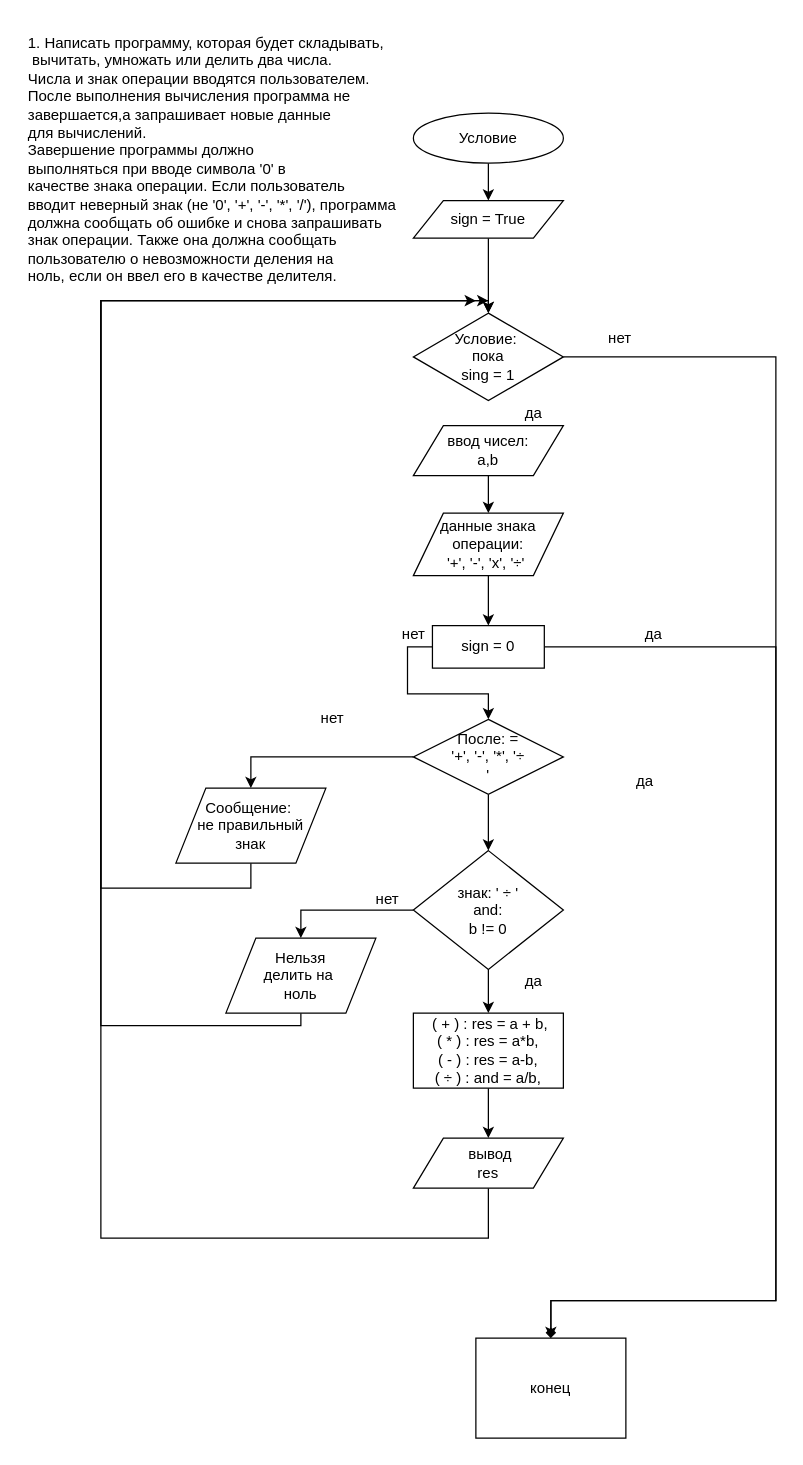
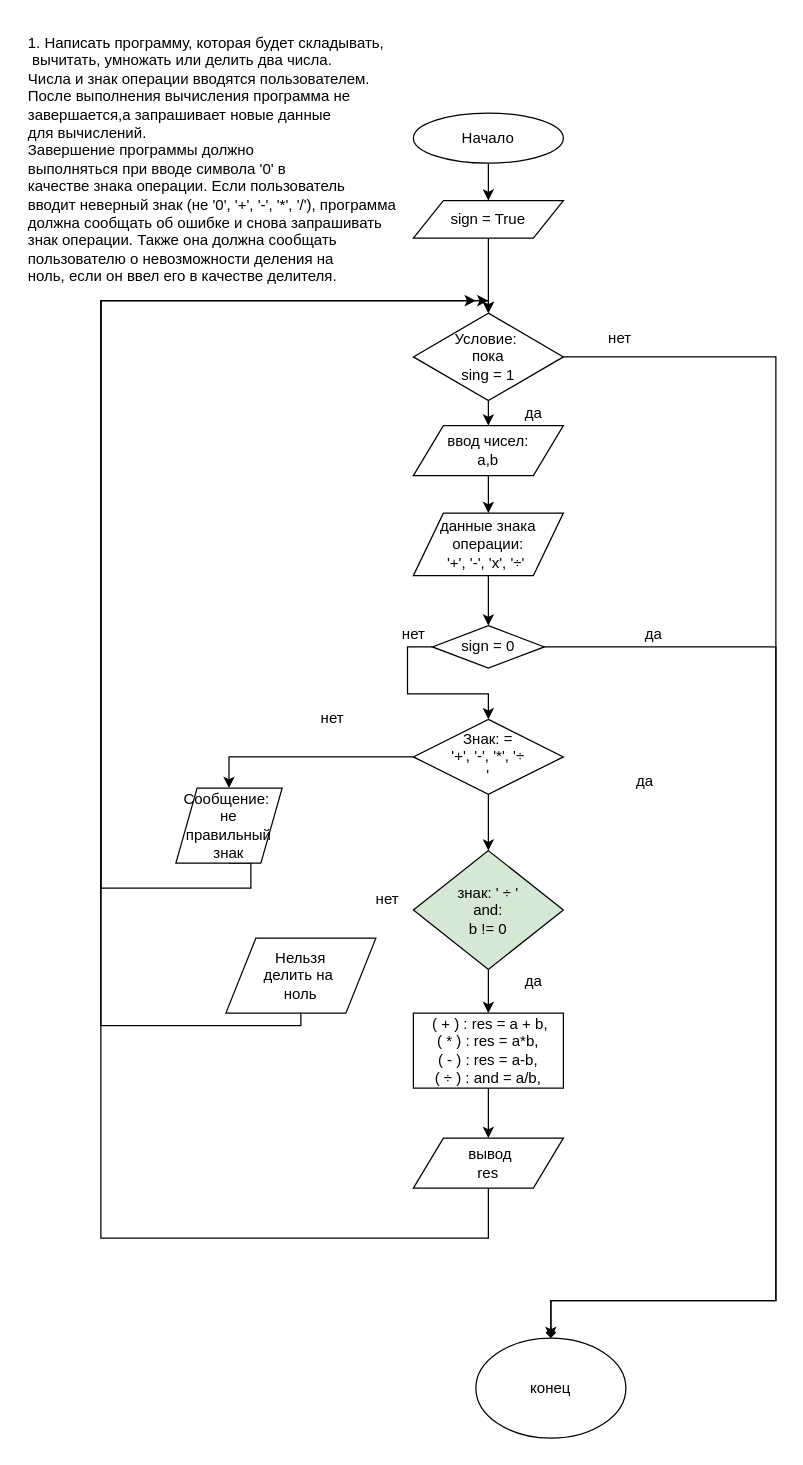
(488, 138) -> (488, 138)
none -> (488, 409)
(488, 647) -> (488, 647)
(488, 757) -> (488, 757)
(251, 826) -> (229, 826)
(347, 910) -> none
(488, 910) -> (488, 910)
(551, 1388) -> (551, 1388)
